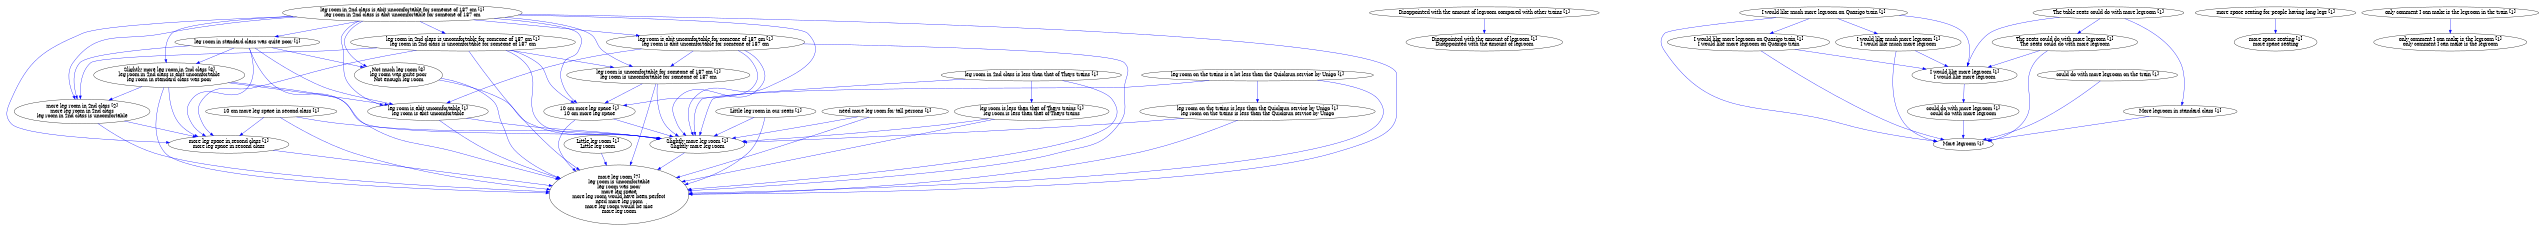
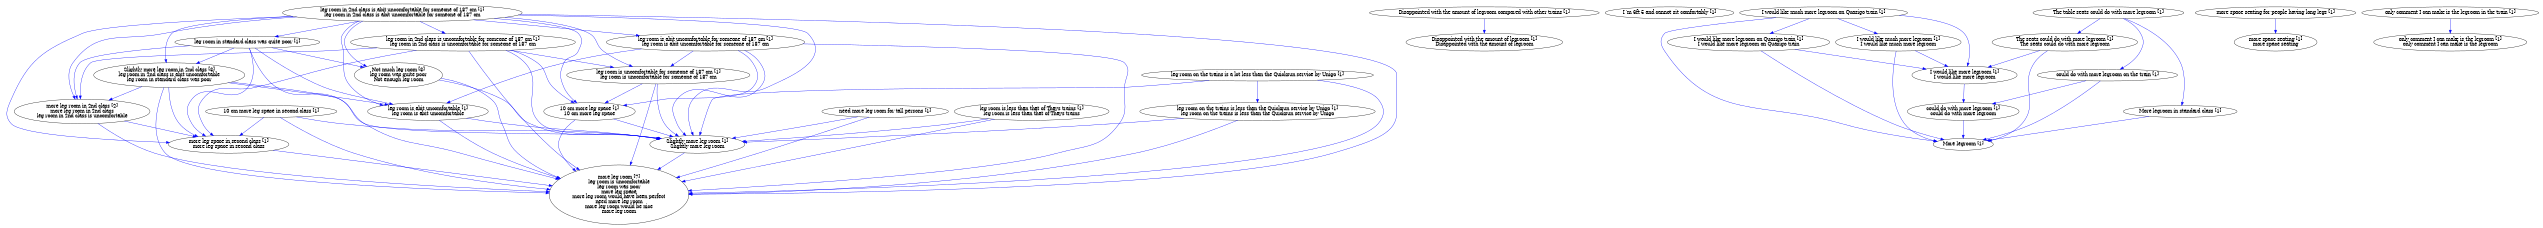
none -> (1670, 13)
(2006, 27) -> (2143, 43)
(1031, 75) -> none
none -> (2041, 92)
(766, 111) -> none
(598, 144) -> none
